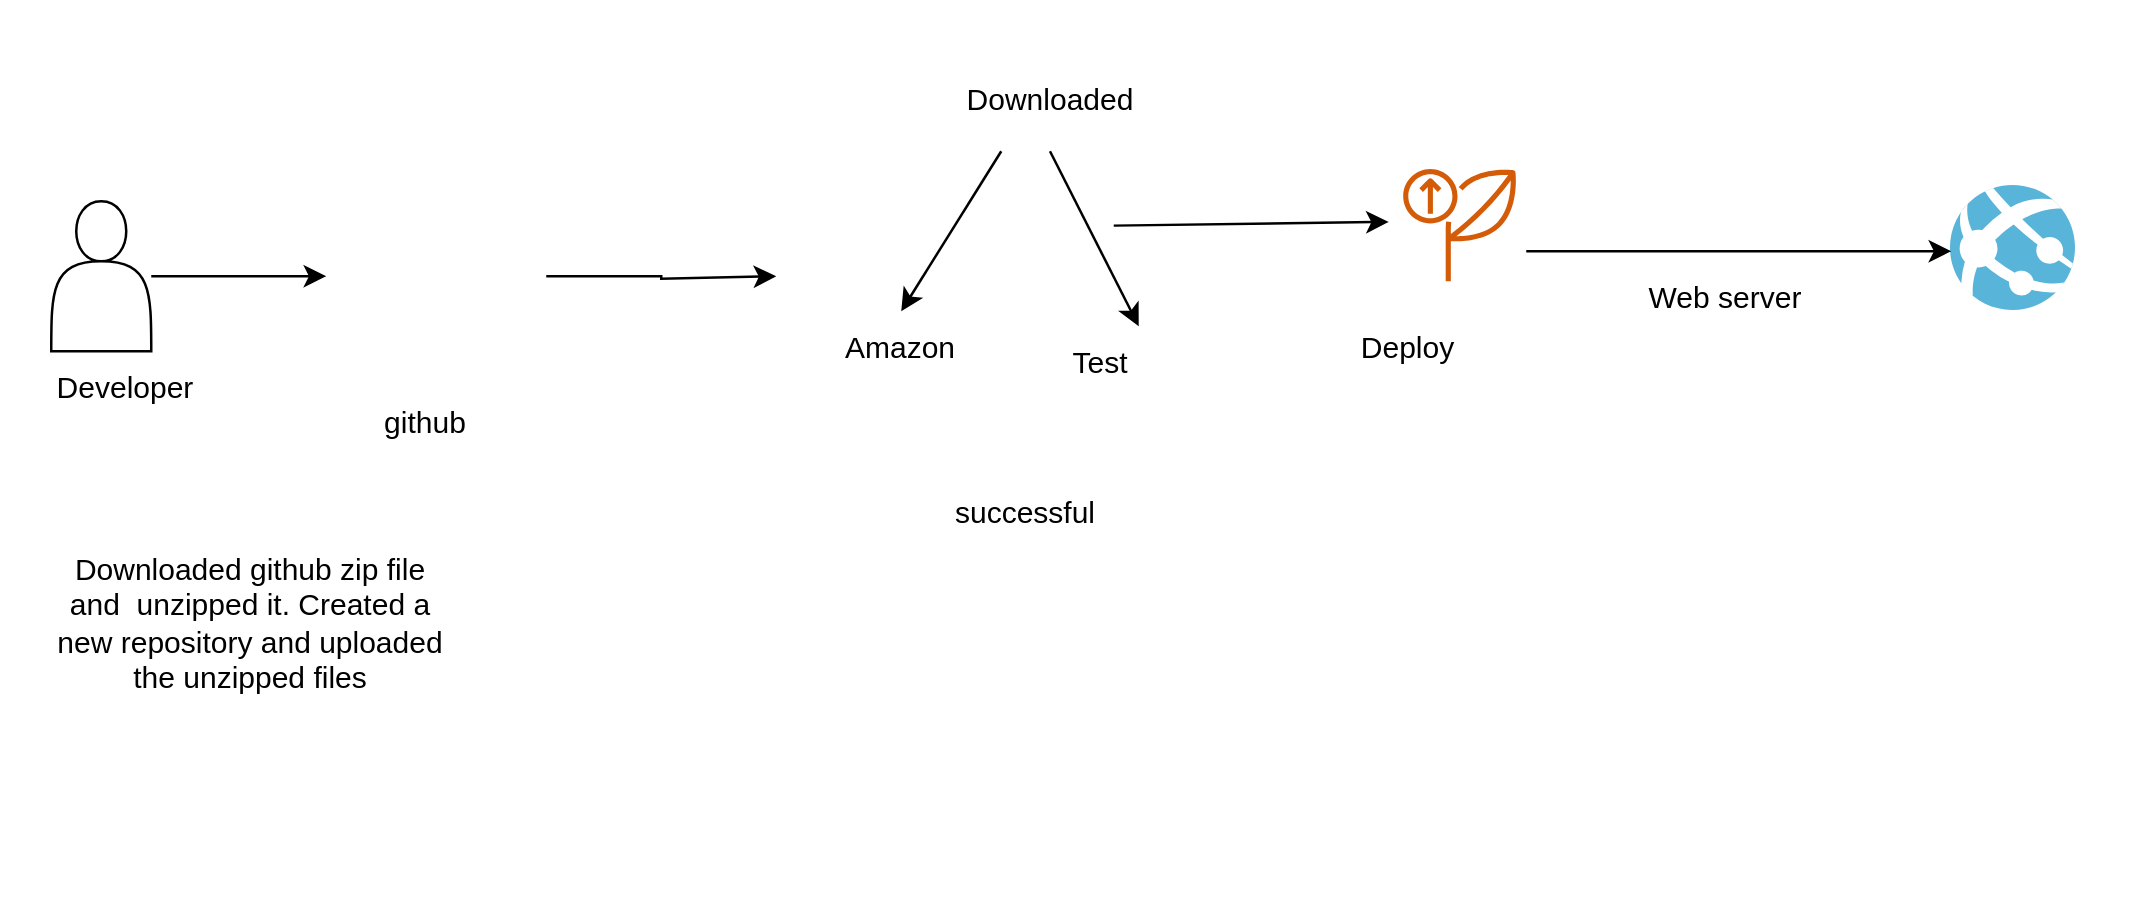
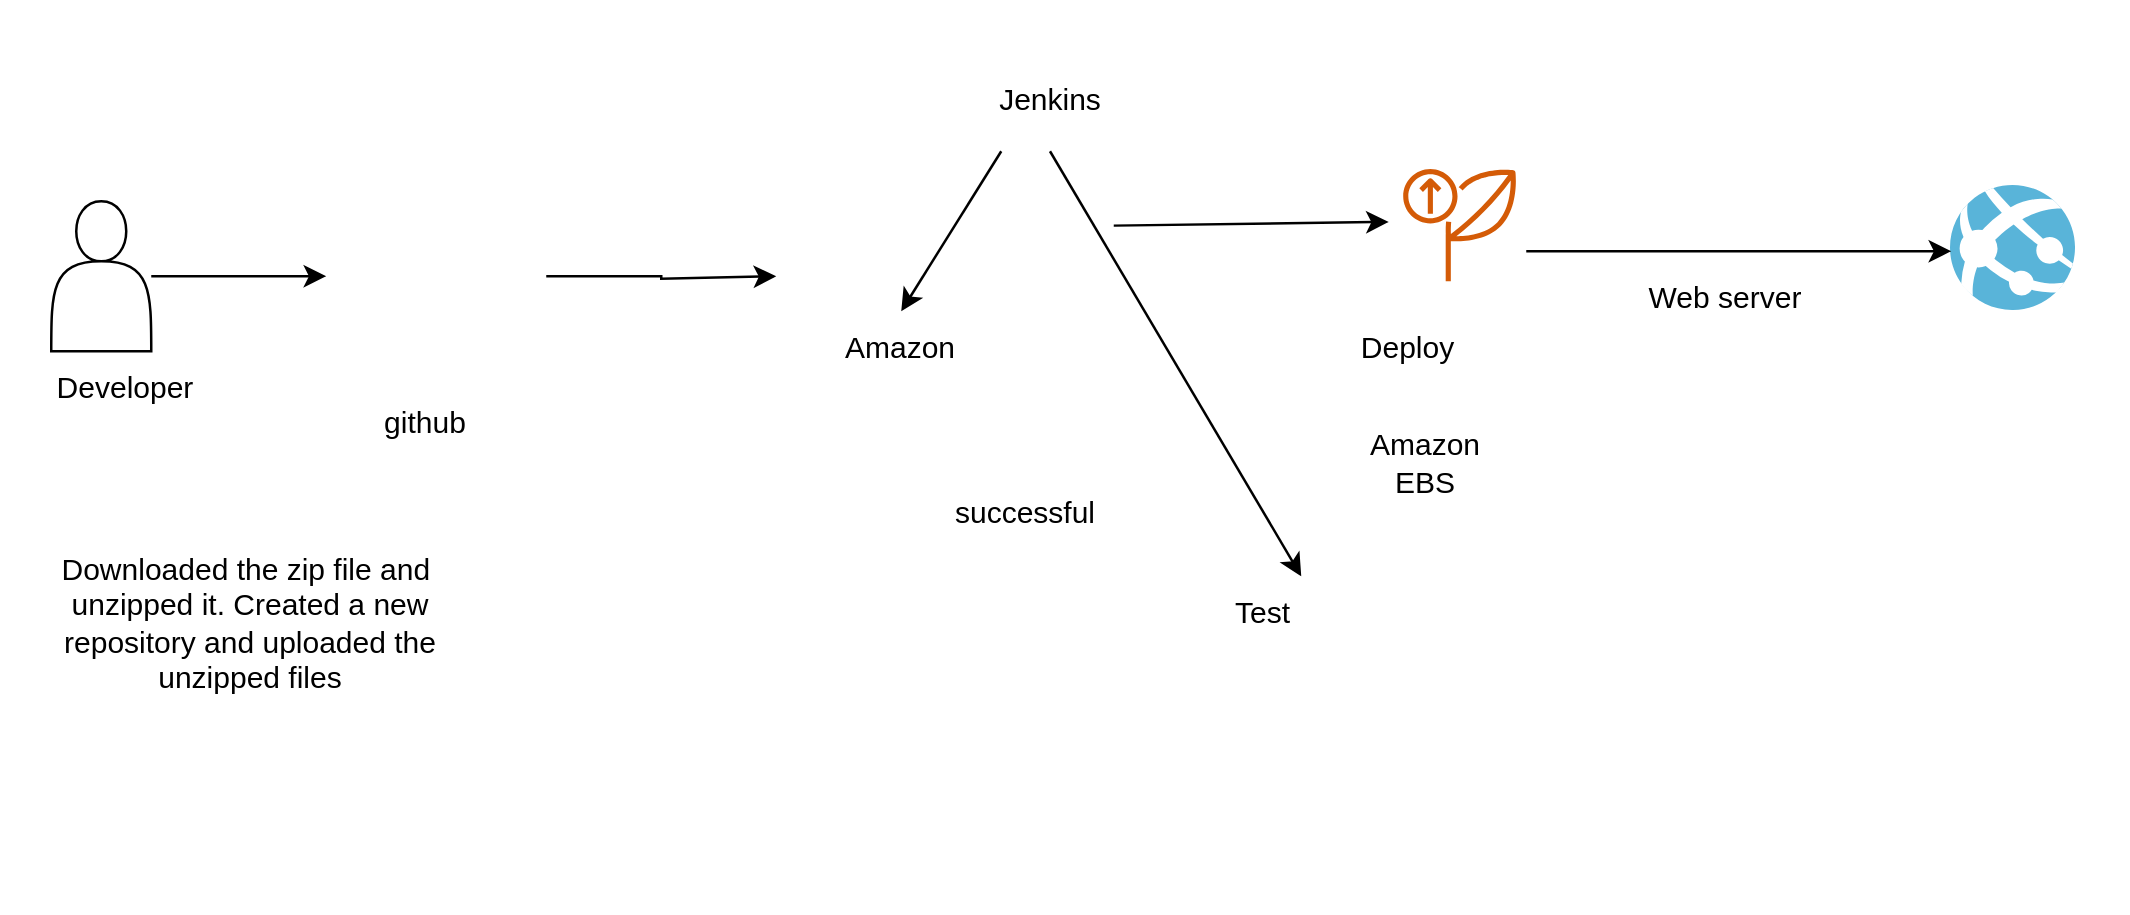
(1051, 101) -> (1051, 101)
(1101, 364) -> (1264, 614)
none -> (1426, 464)
(251, 624) -> (251, 624)
